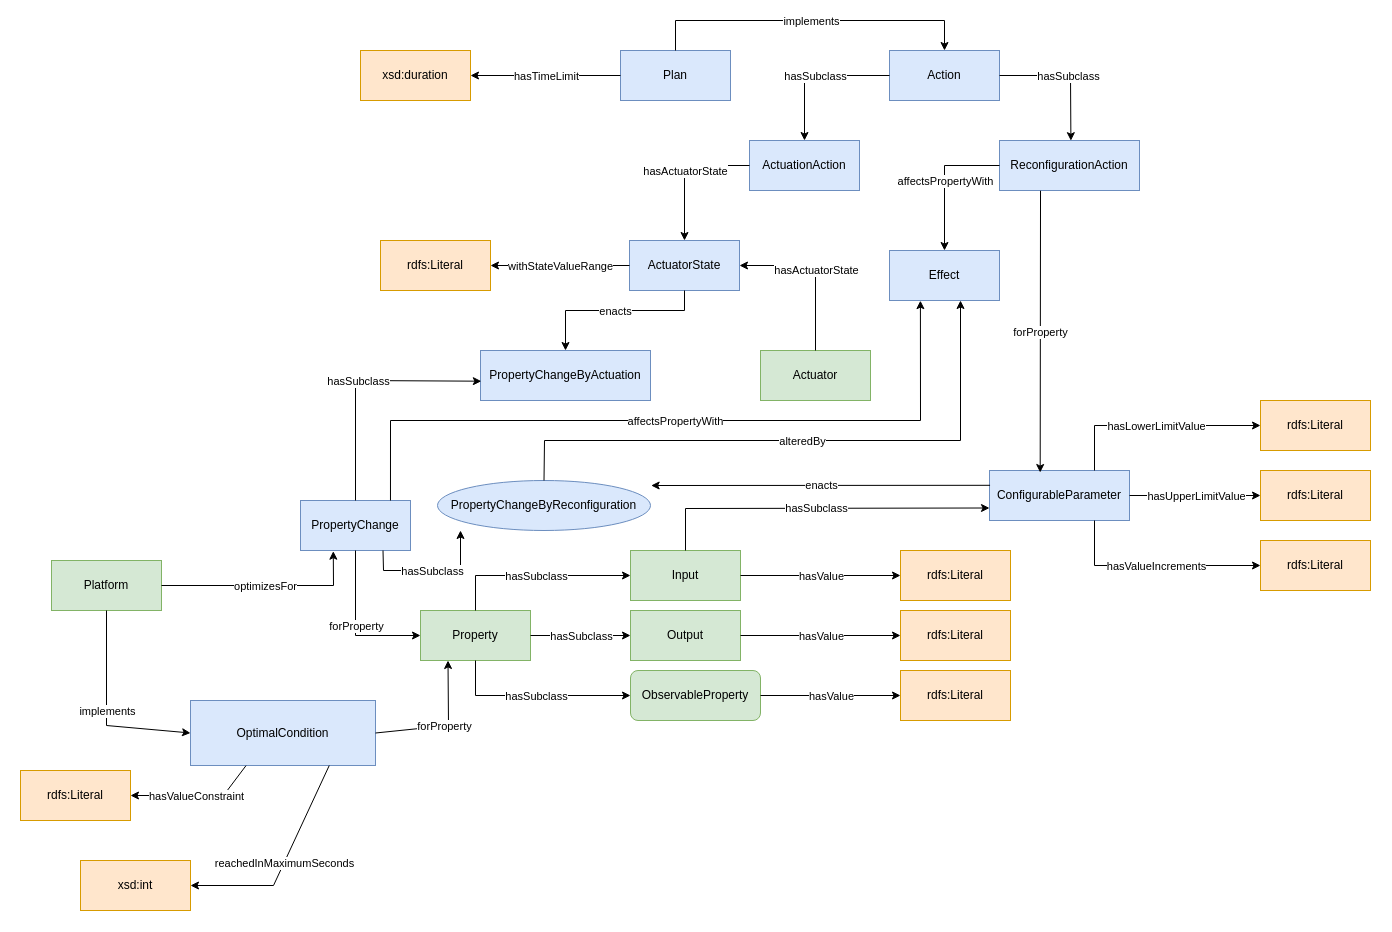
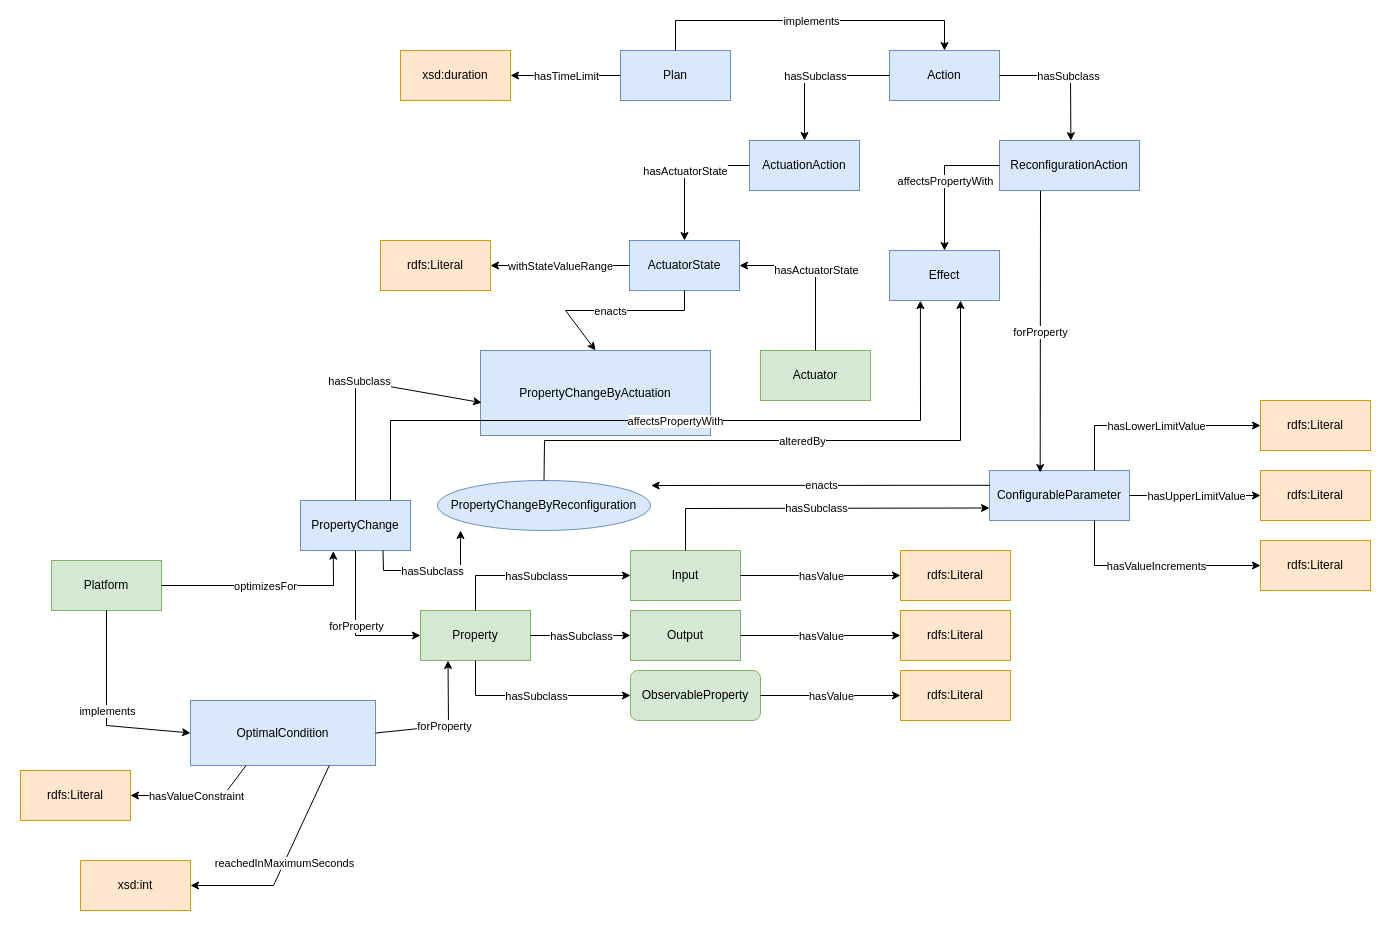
(416, 76) -> (456, 76)
(566, 376) -> (596, 393)
